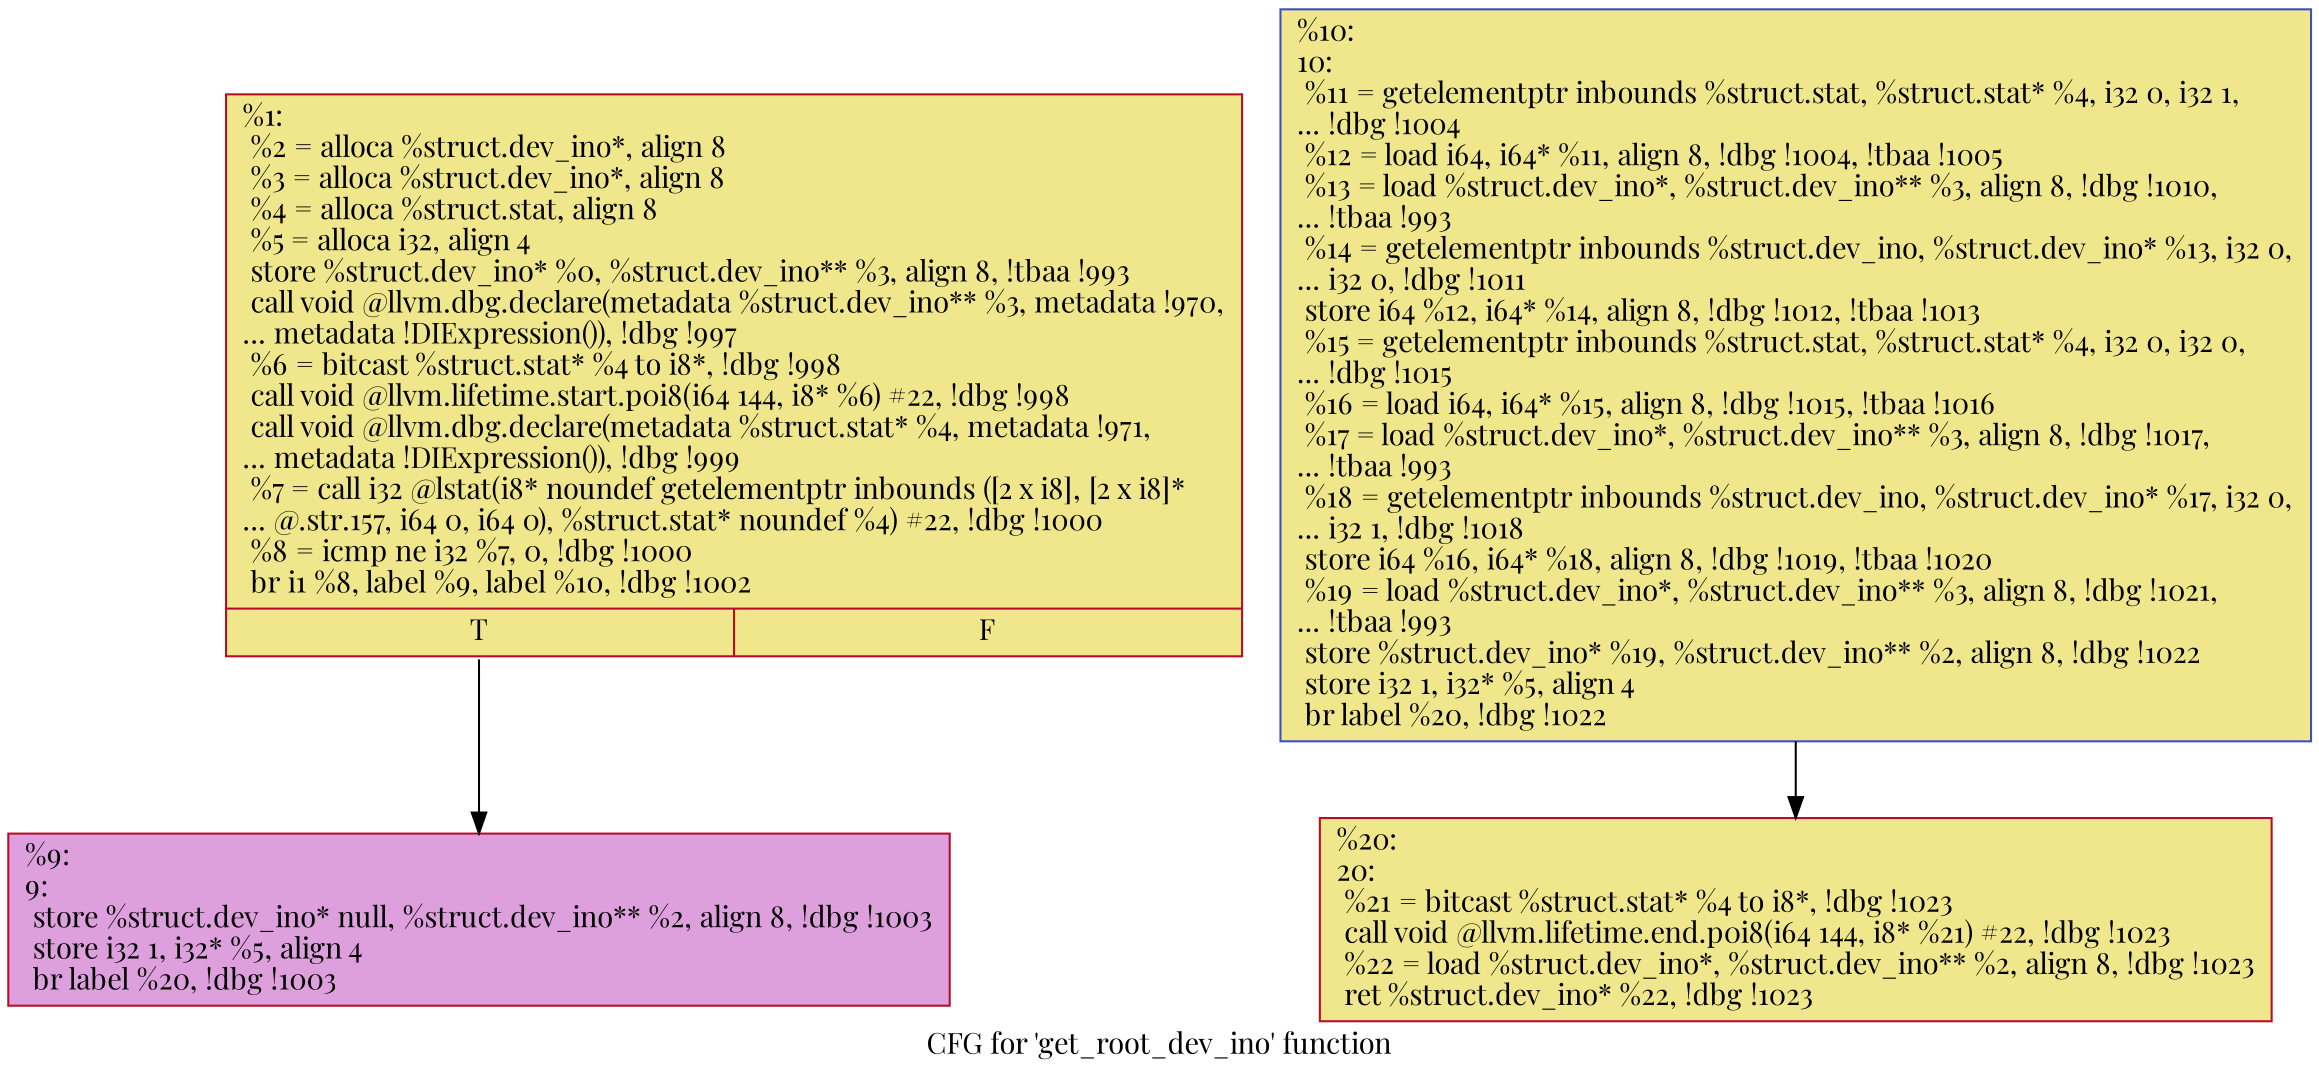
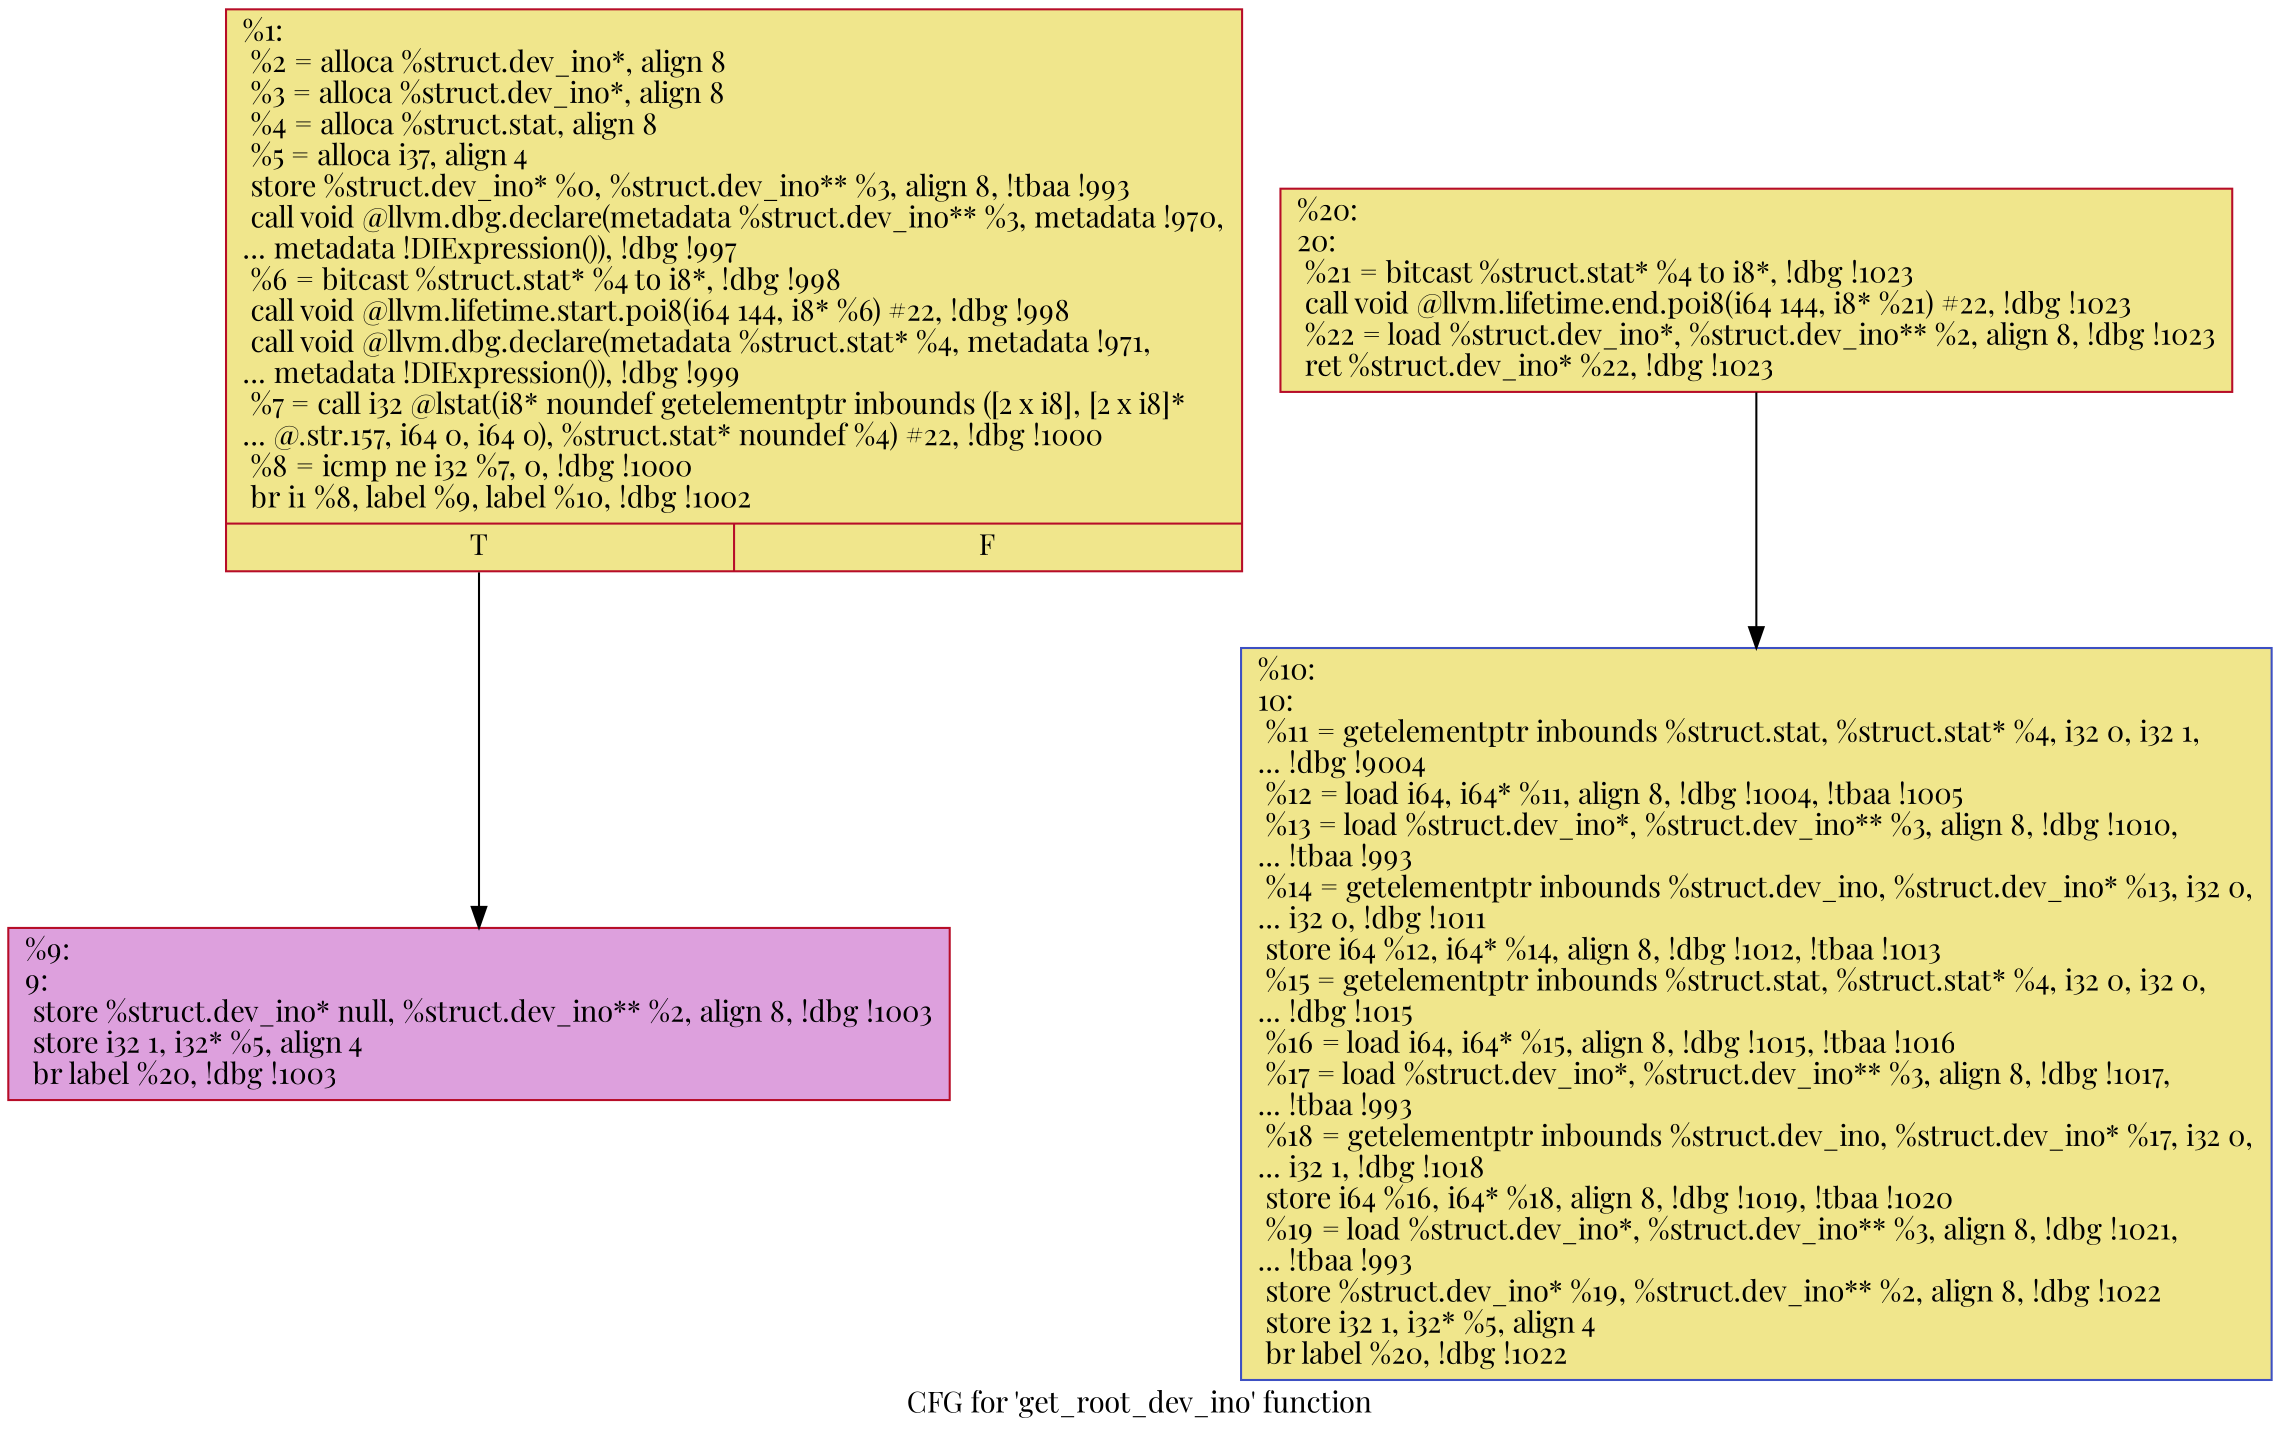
(1379, 125) -> (1343, 764)
(387, 242) -> (386, 157)
(1796, 769) -> (1756, 510)
